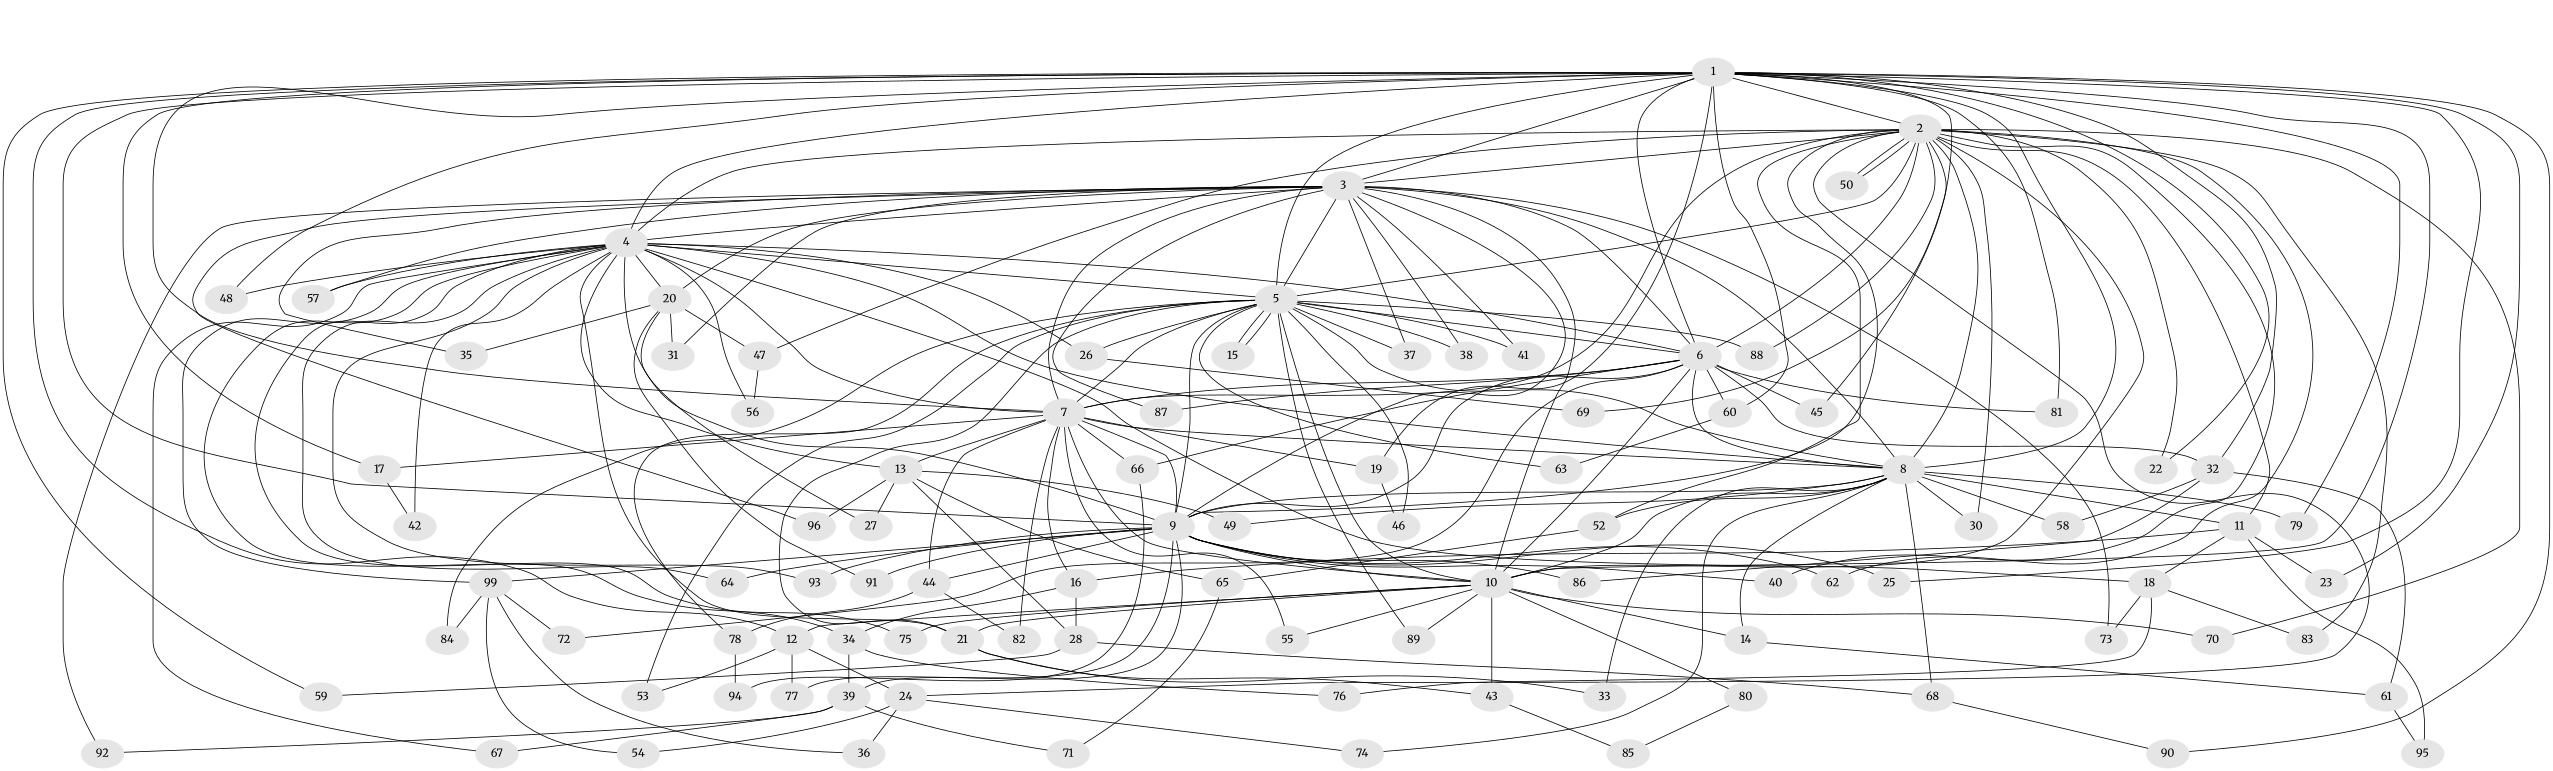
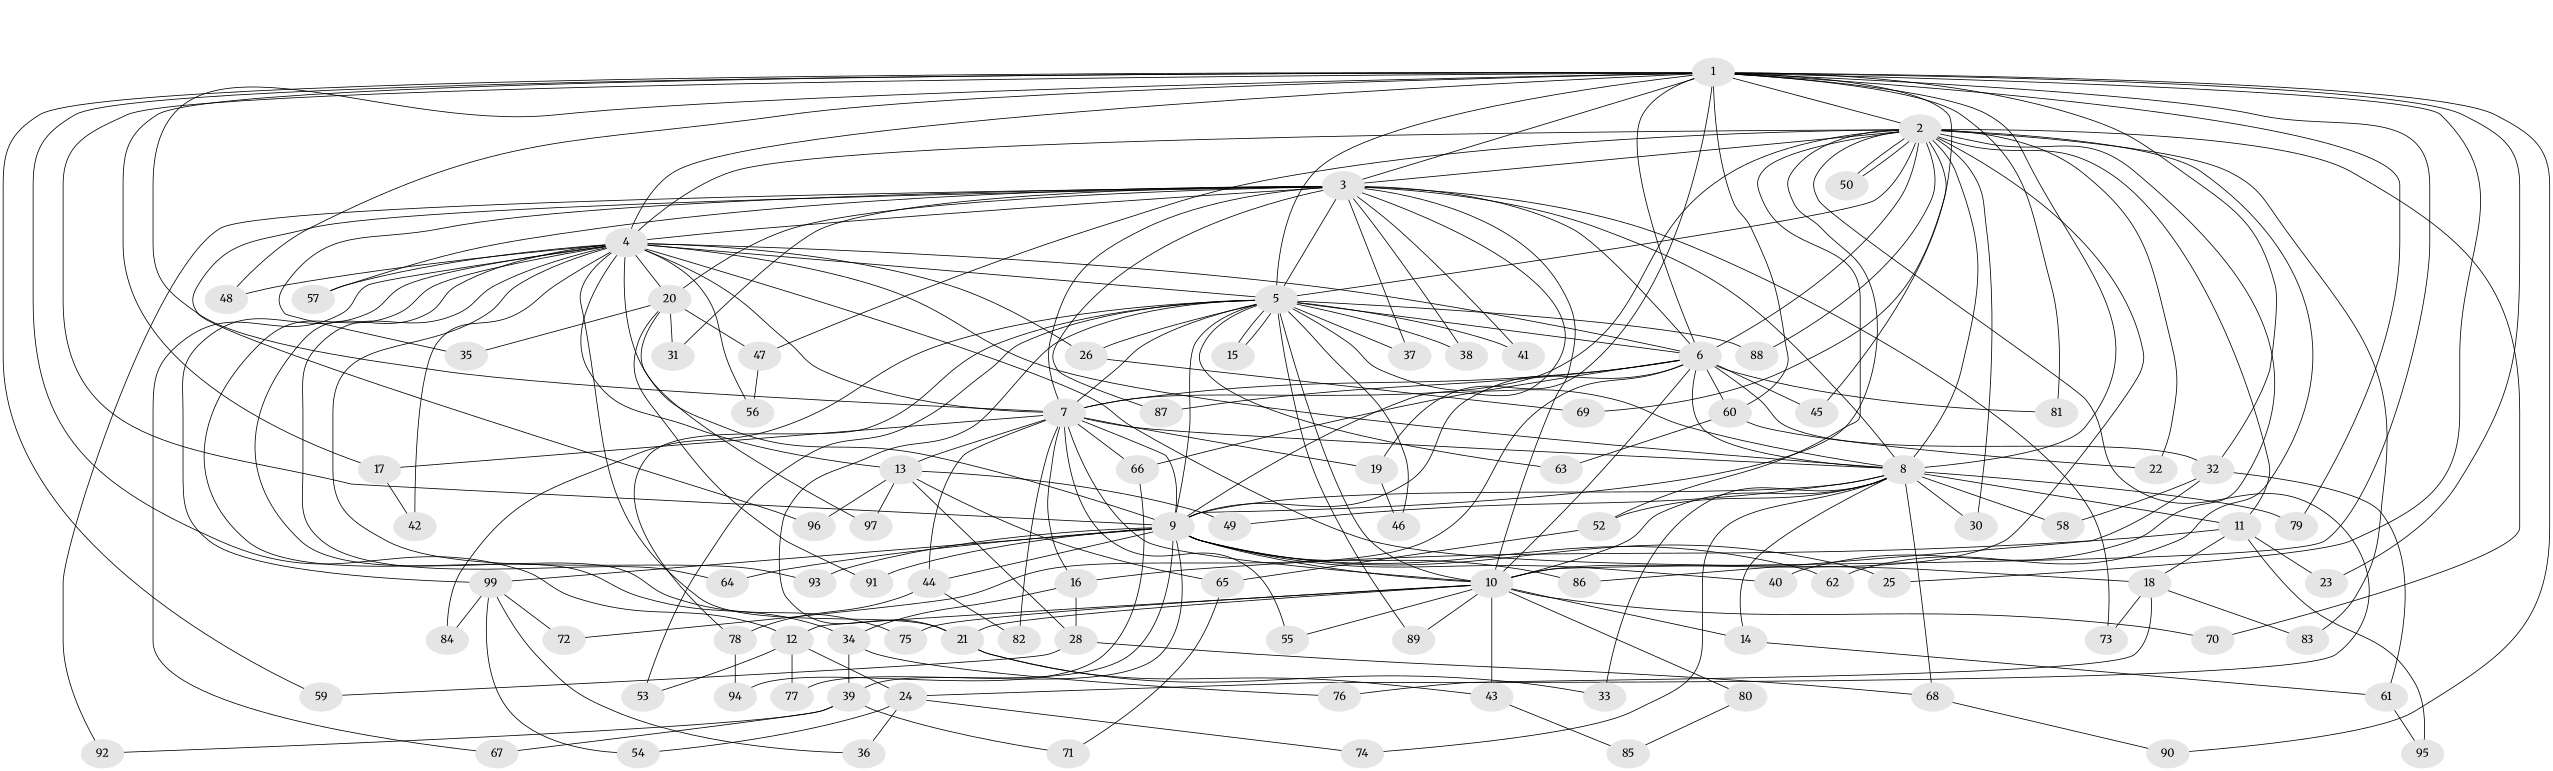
(2124, 156) -> (1940, 451)
(871, 527) -> (871, 527)
